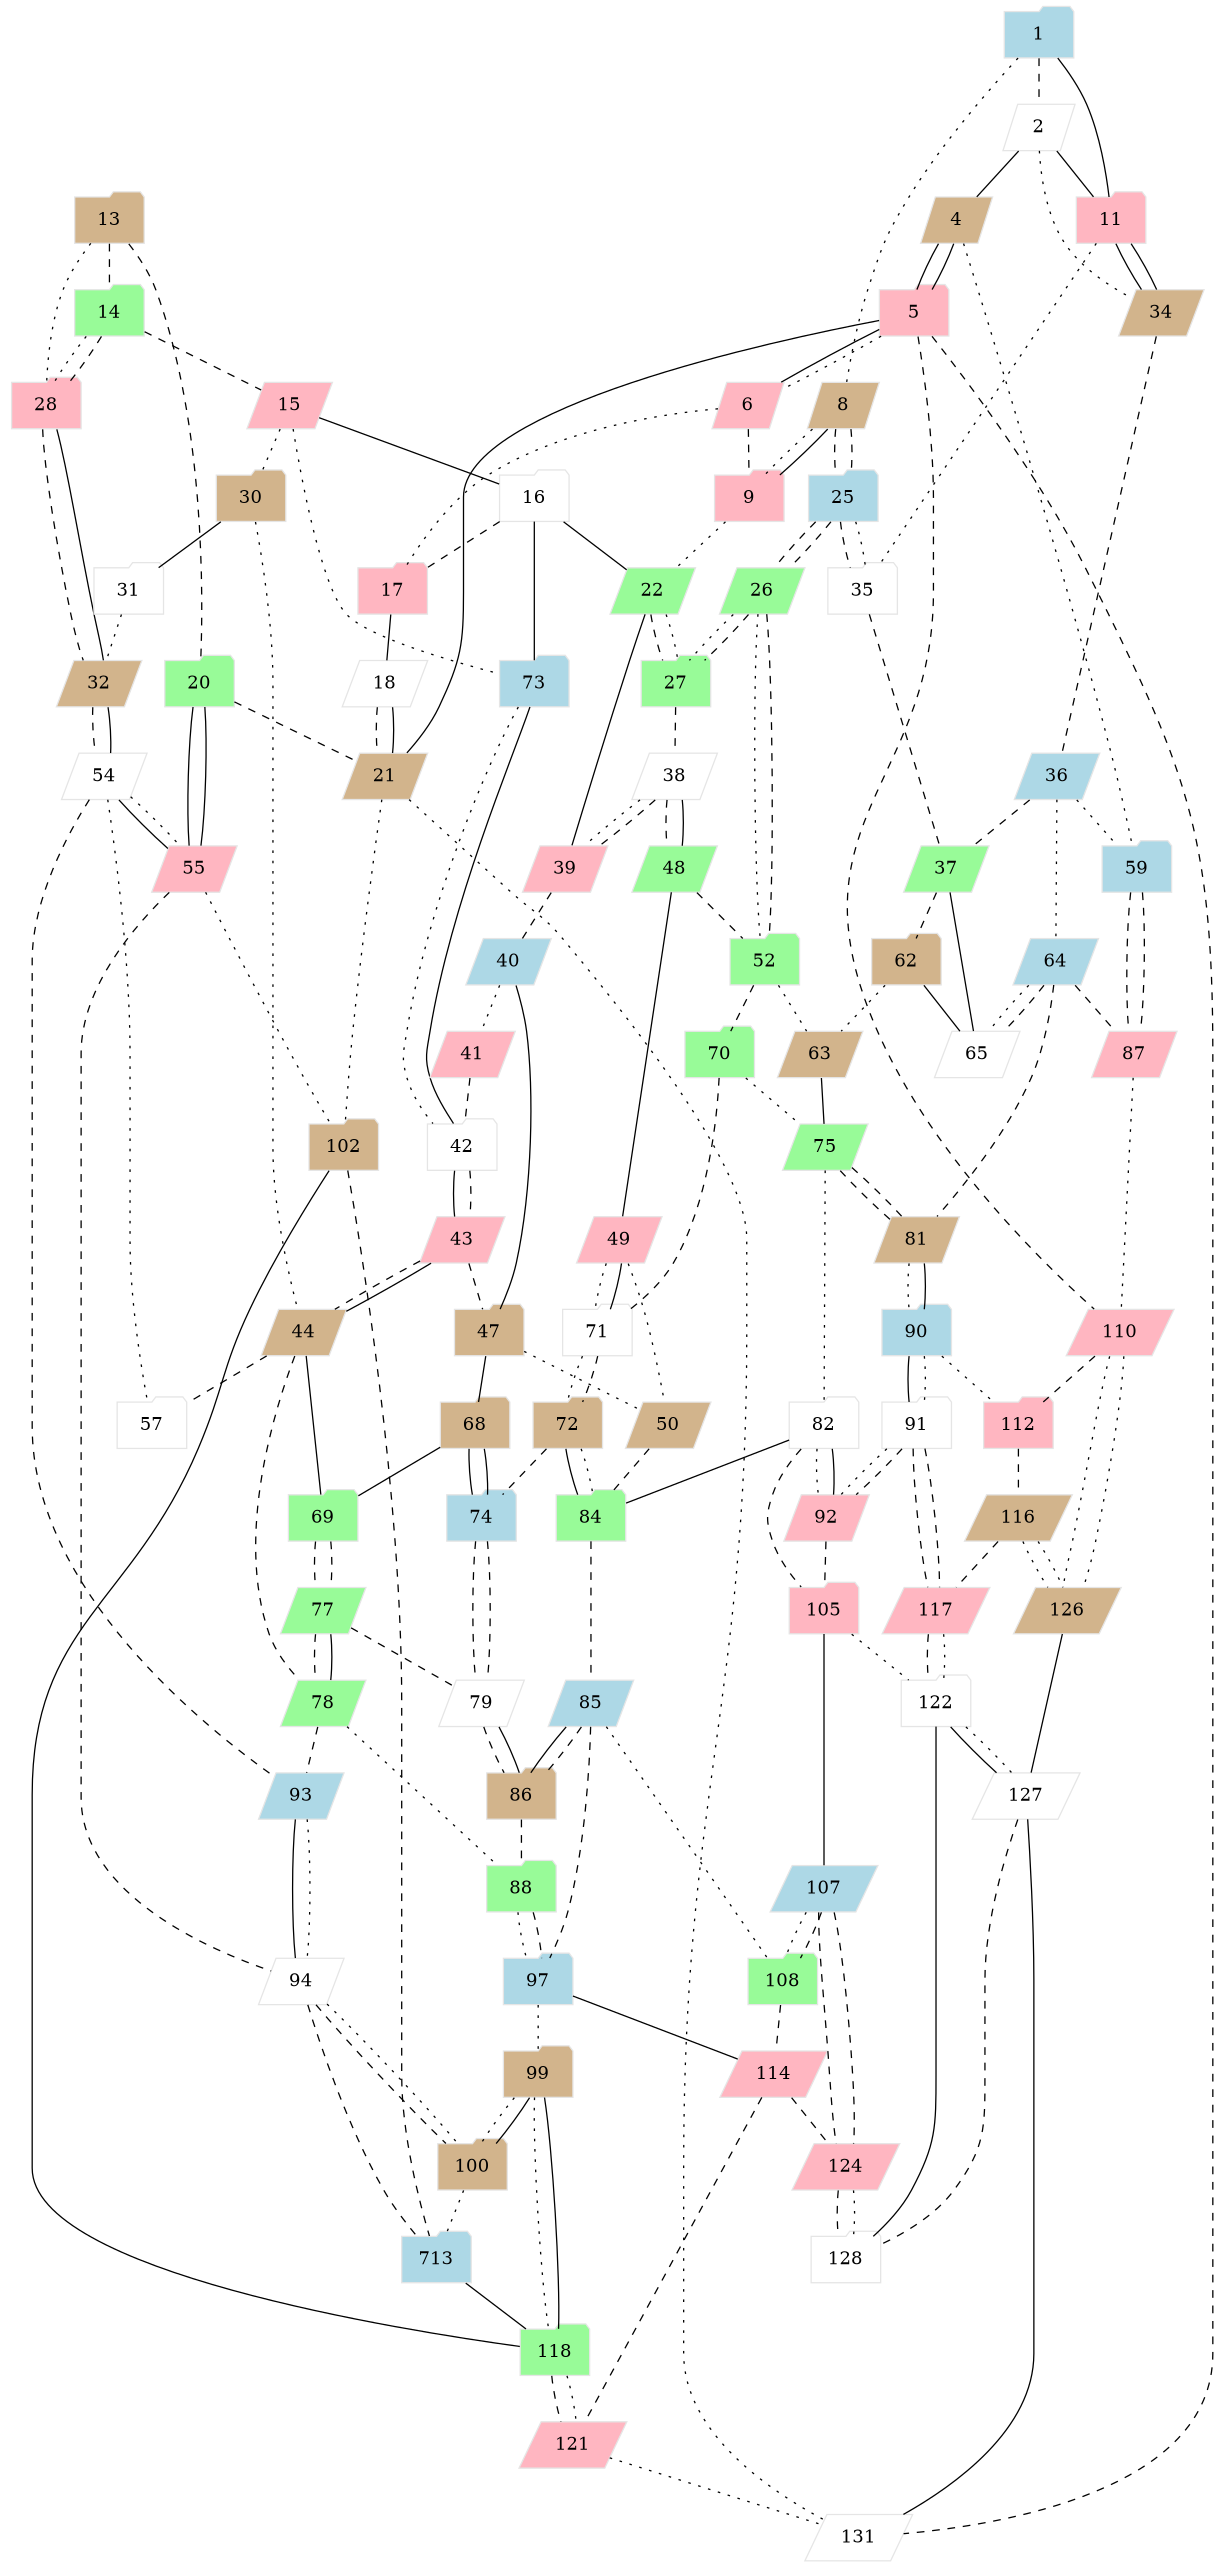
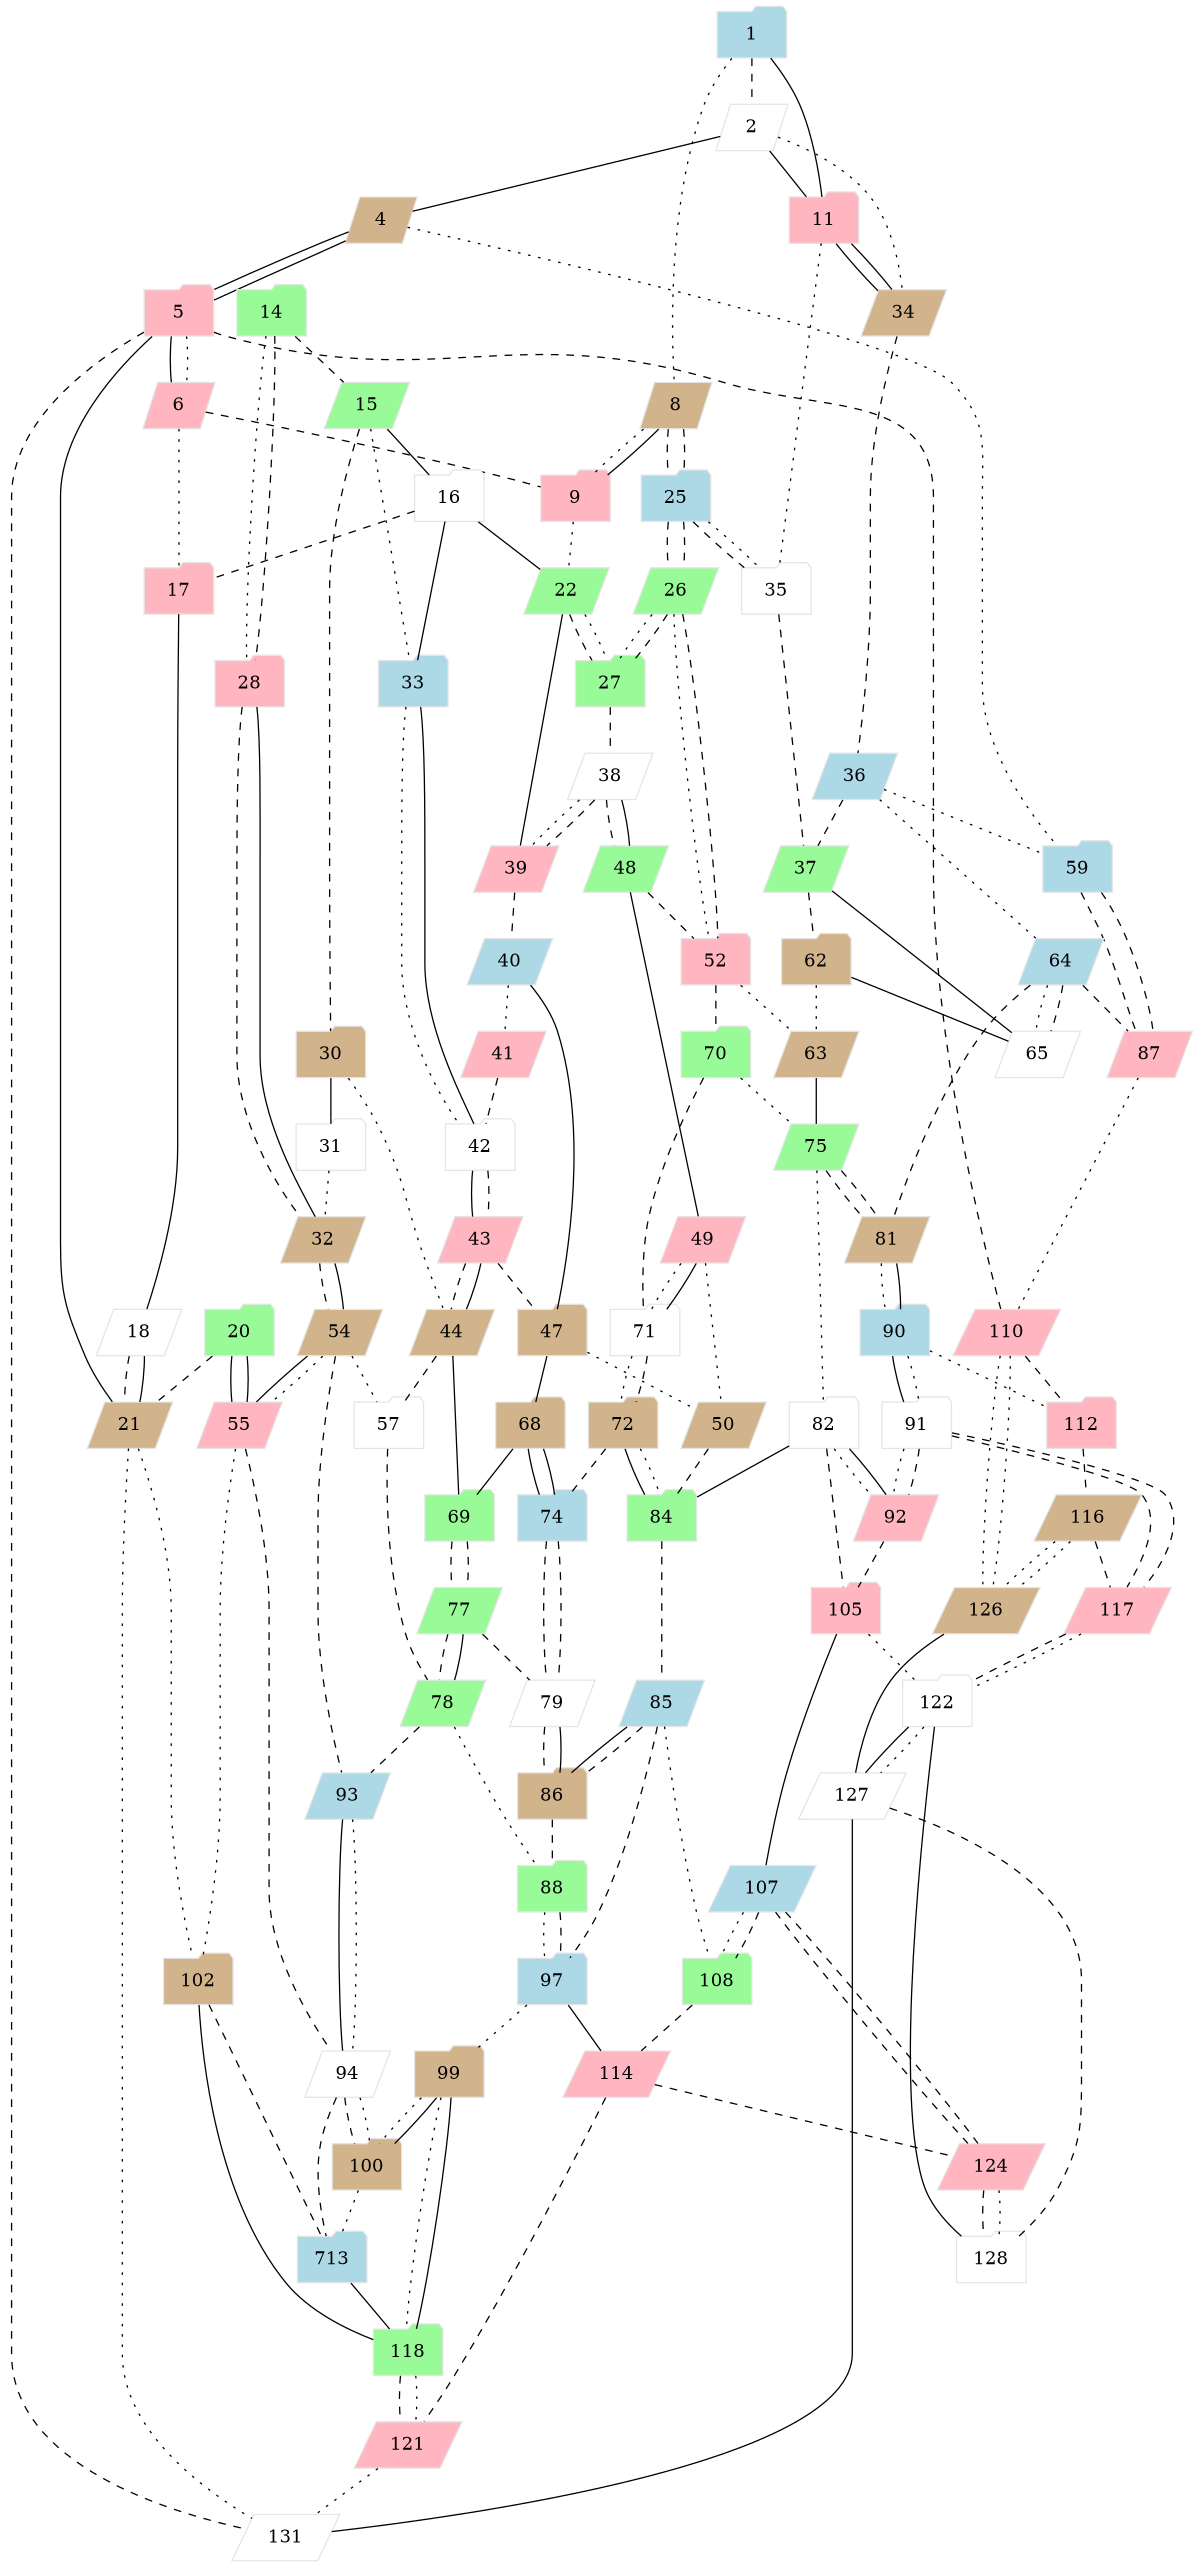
(109, 220) -> none
(290, 406) -> (367, 406)
(270, 452) -> (330, 729)
(534, 684) -> (413, 684)
(104, 776) -> (340, 1333)
(765, 962) -> (716, 962)
(257, 1521) -> (392, 1567)
